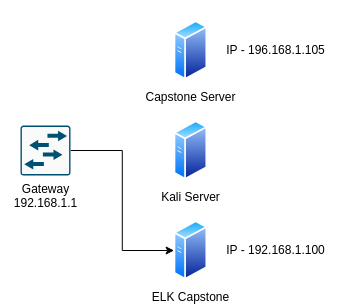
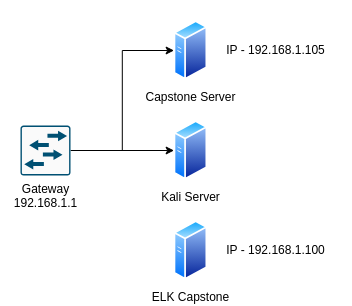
(276, 51) -> (276, 51)
none -> (122, 78)
none -> (146, 151)
(122, 224) -> none
